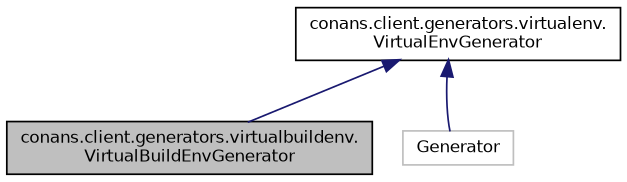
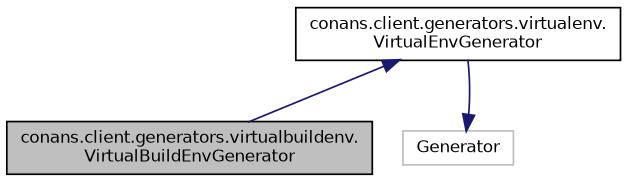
(447, 104) -> (470, 87)
